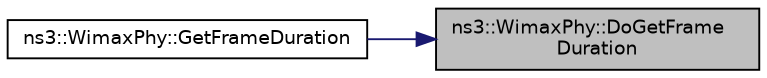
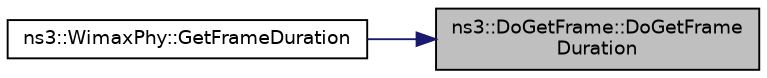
(598, 39) -> (598, 39)
